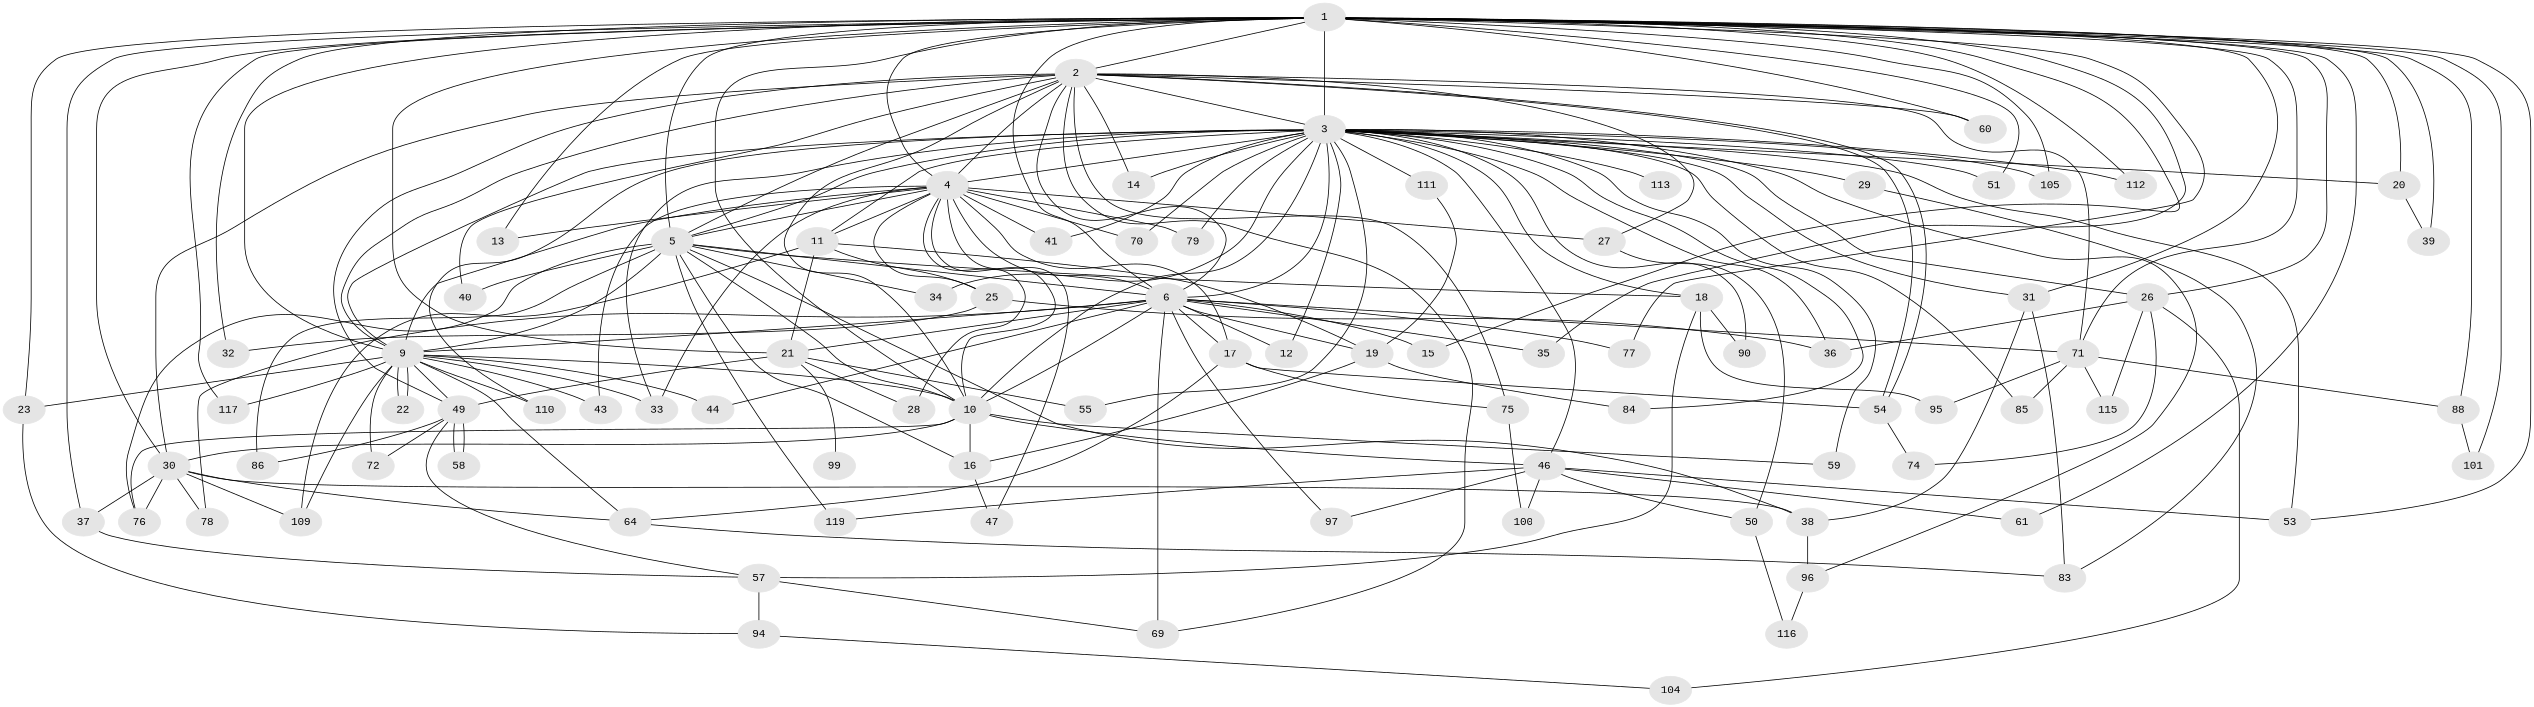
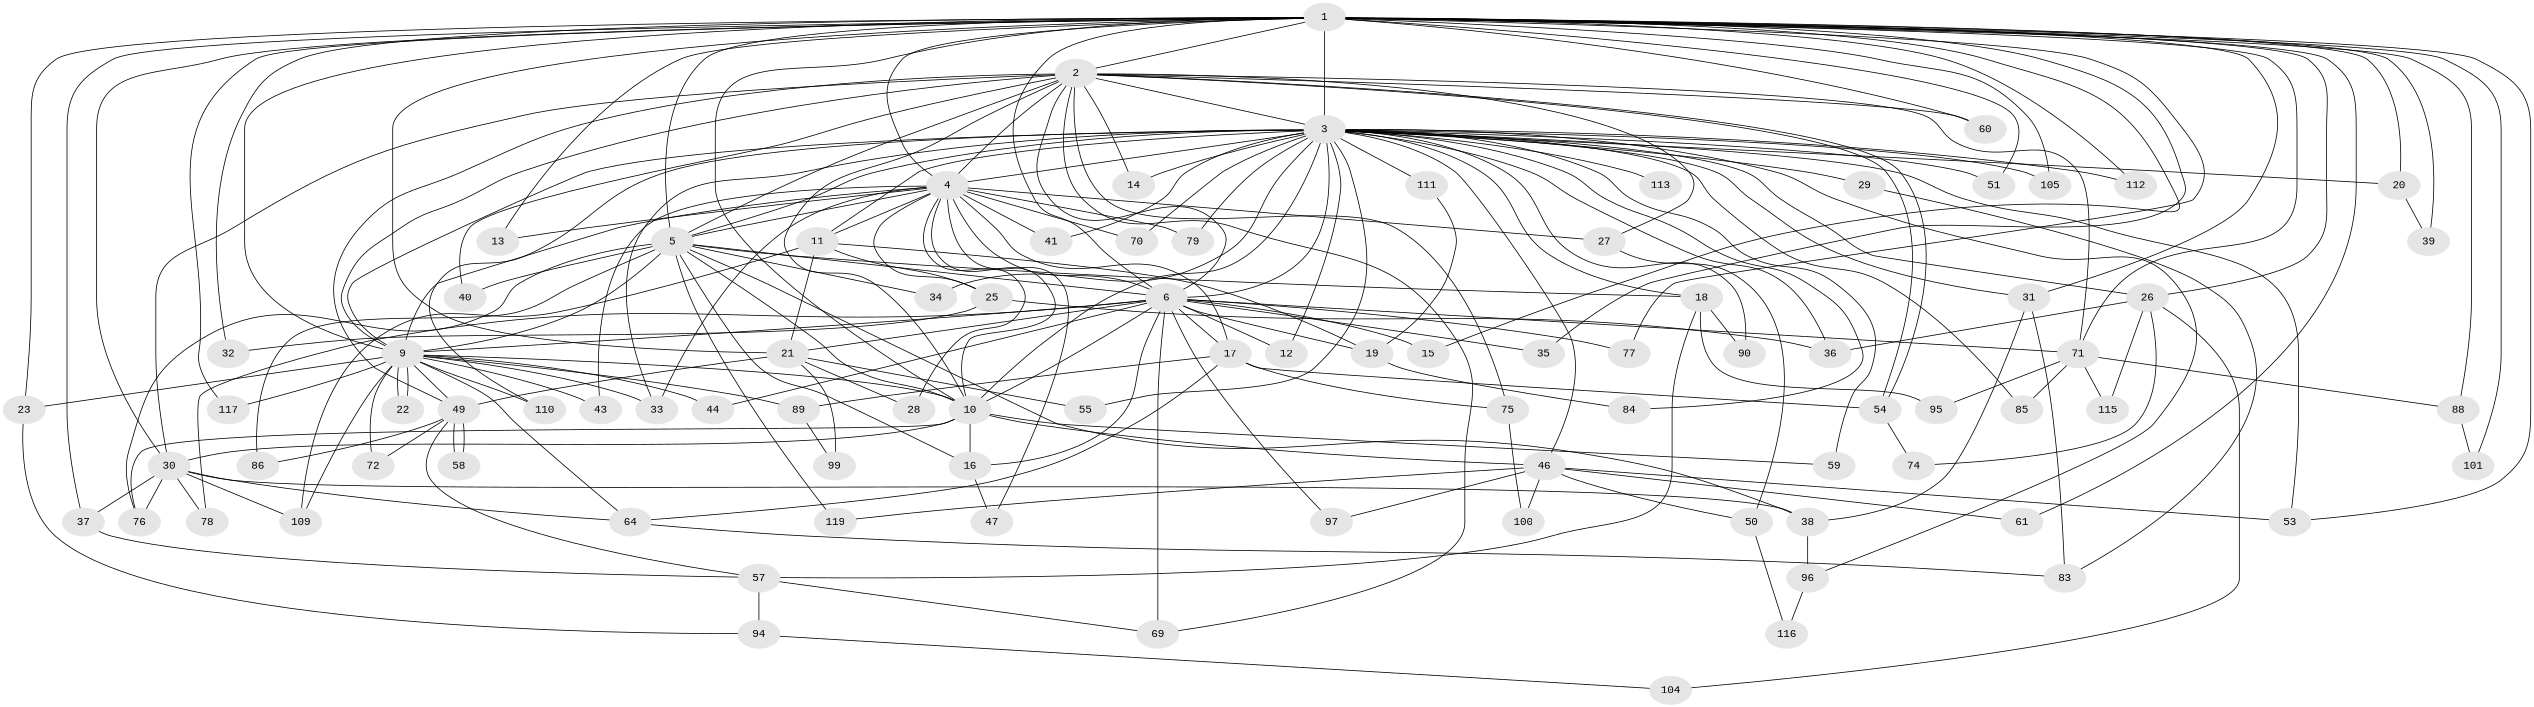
none -> (799, 410)
(1174, 417) -> (1115, 422)
